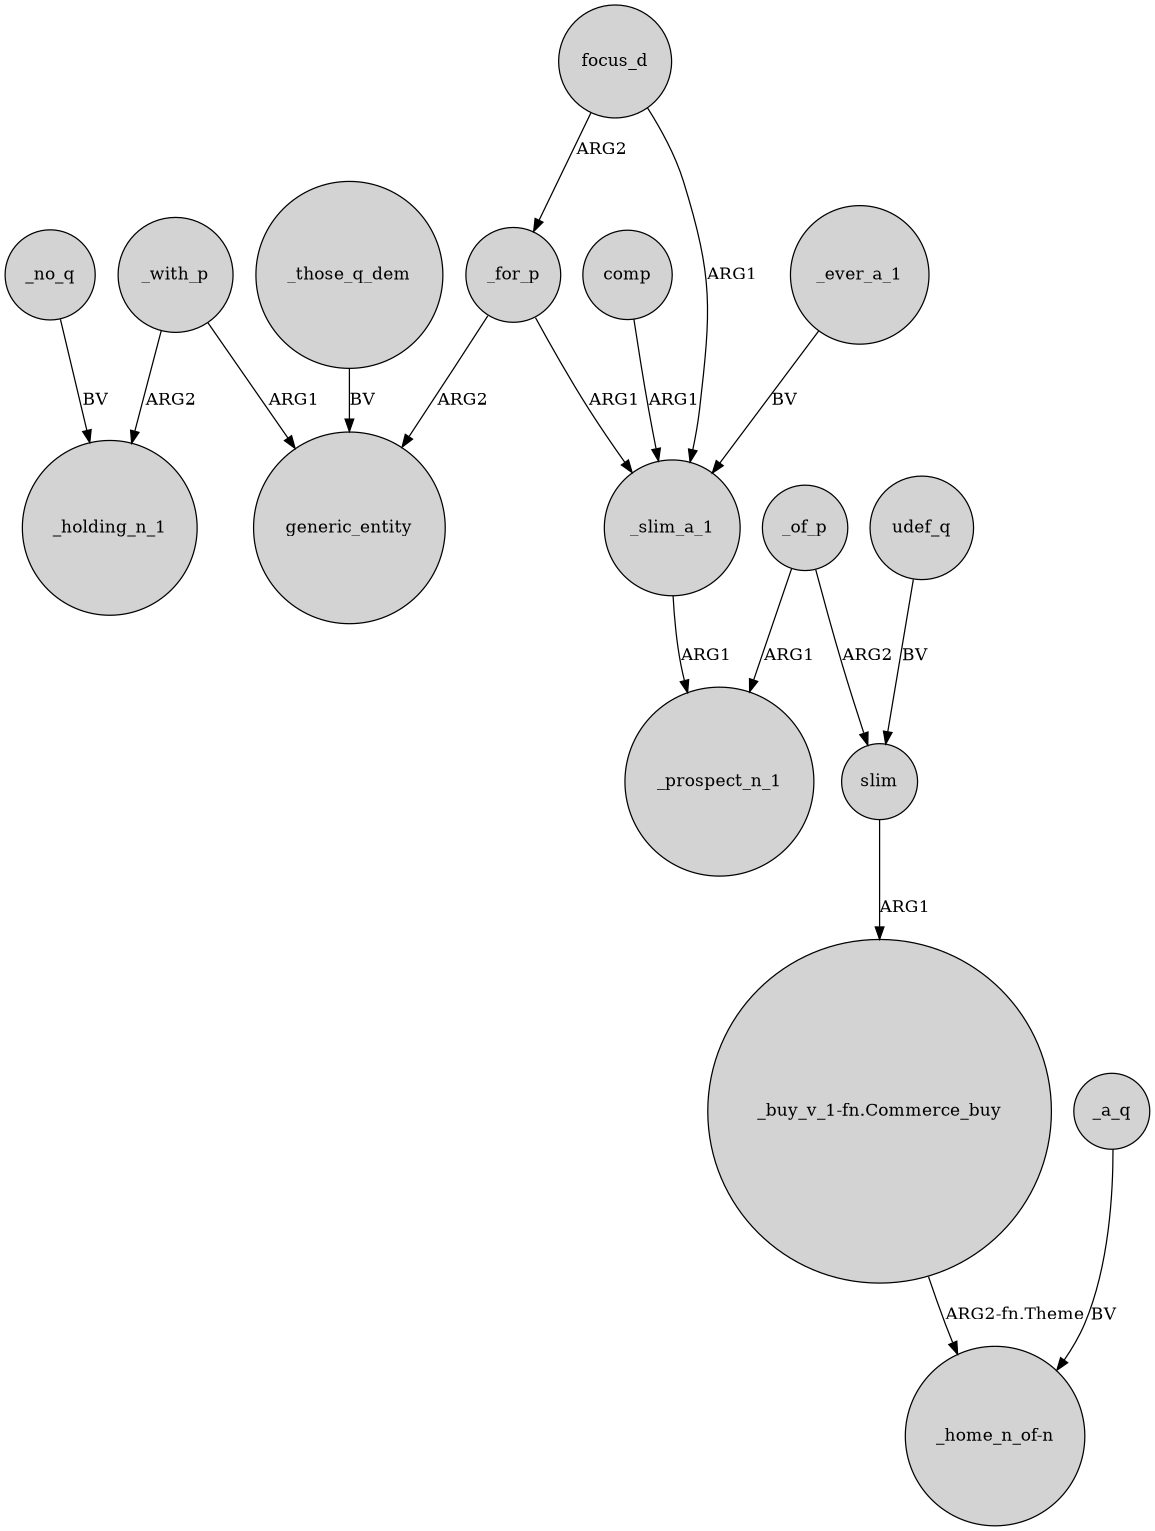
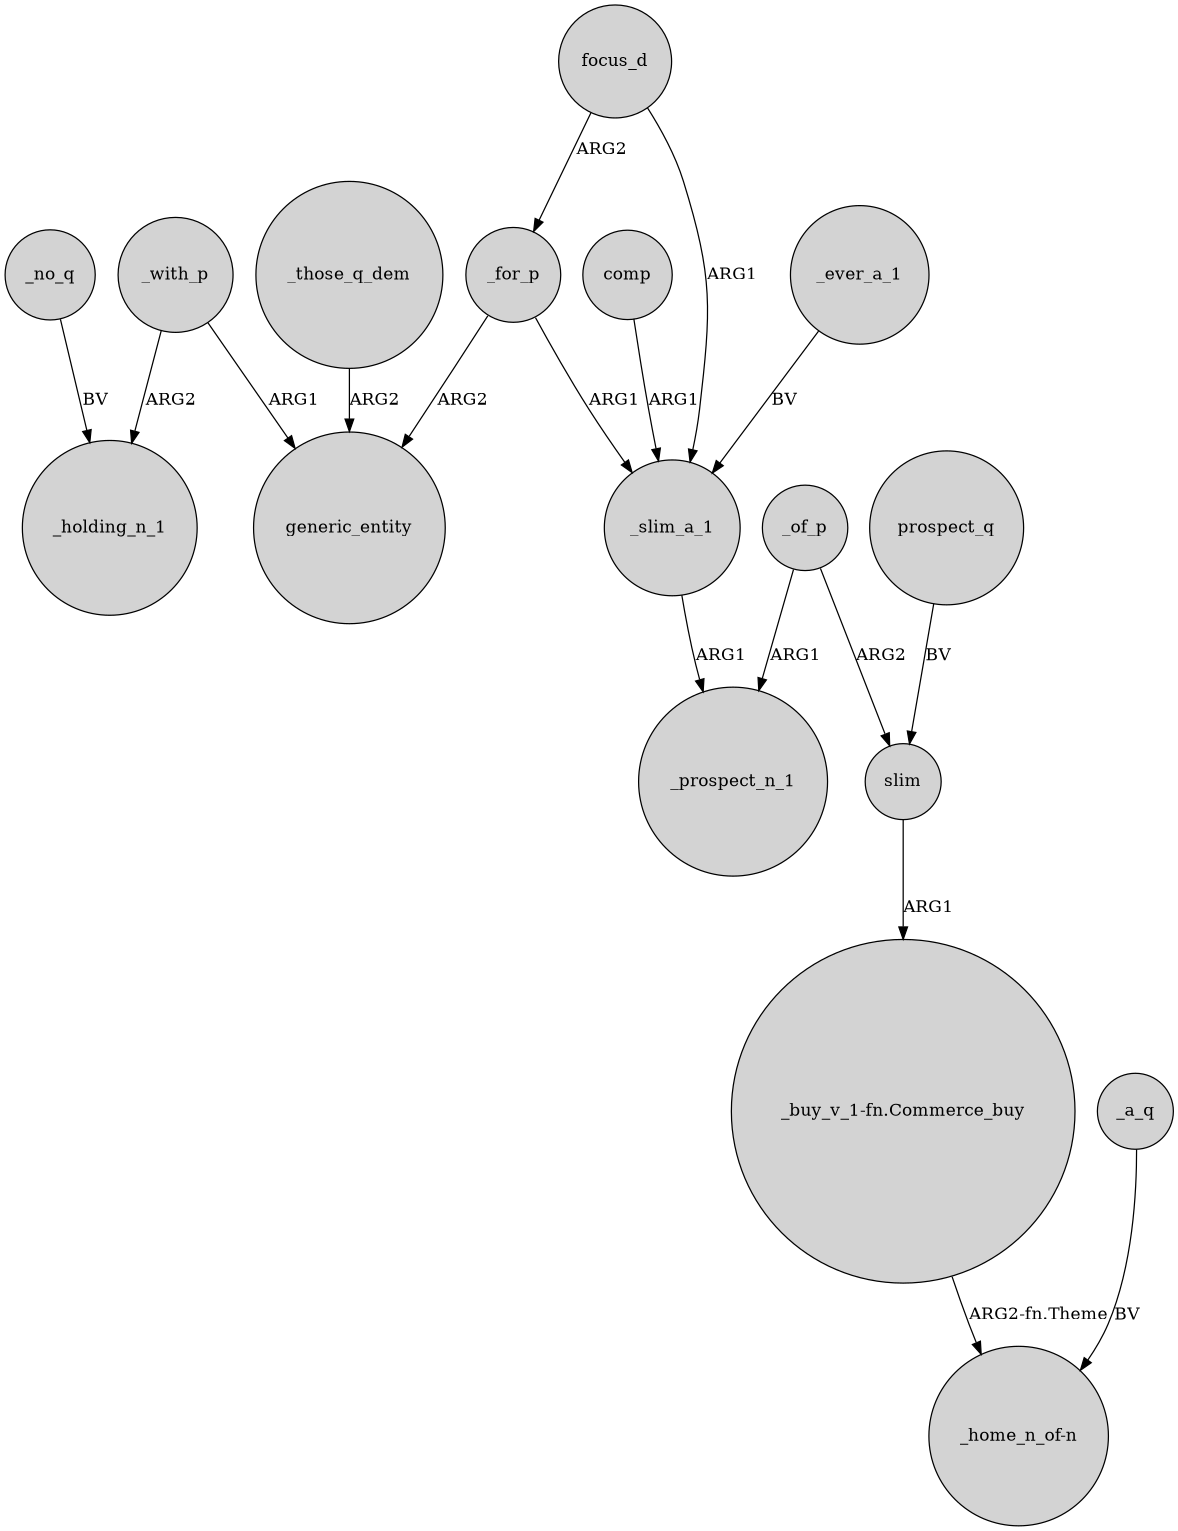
(362, 400) -> (375, 400)
(922, 528) -> (947, 528)
